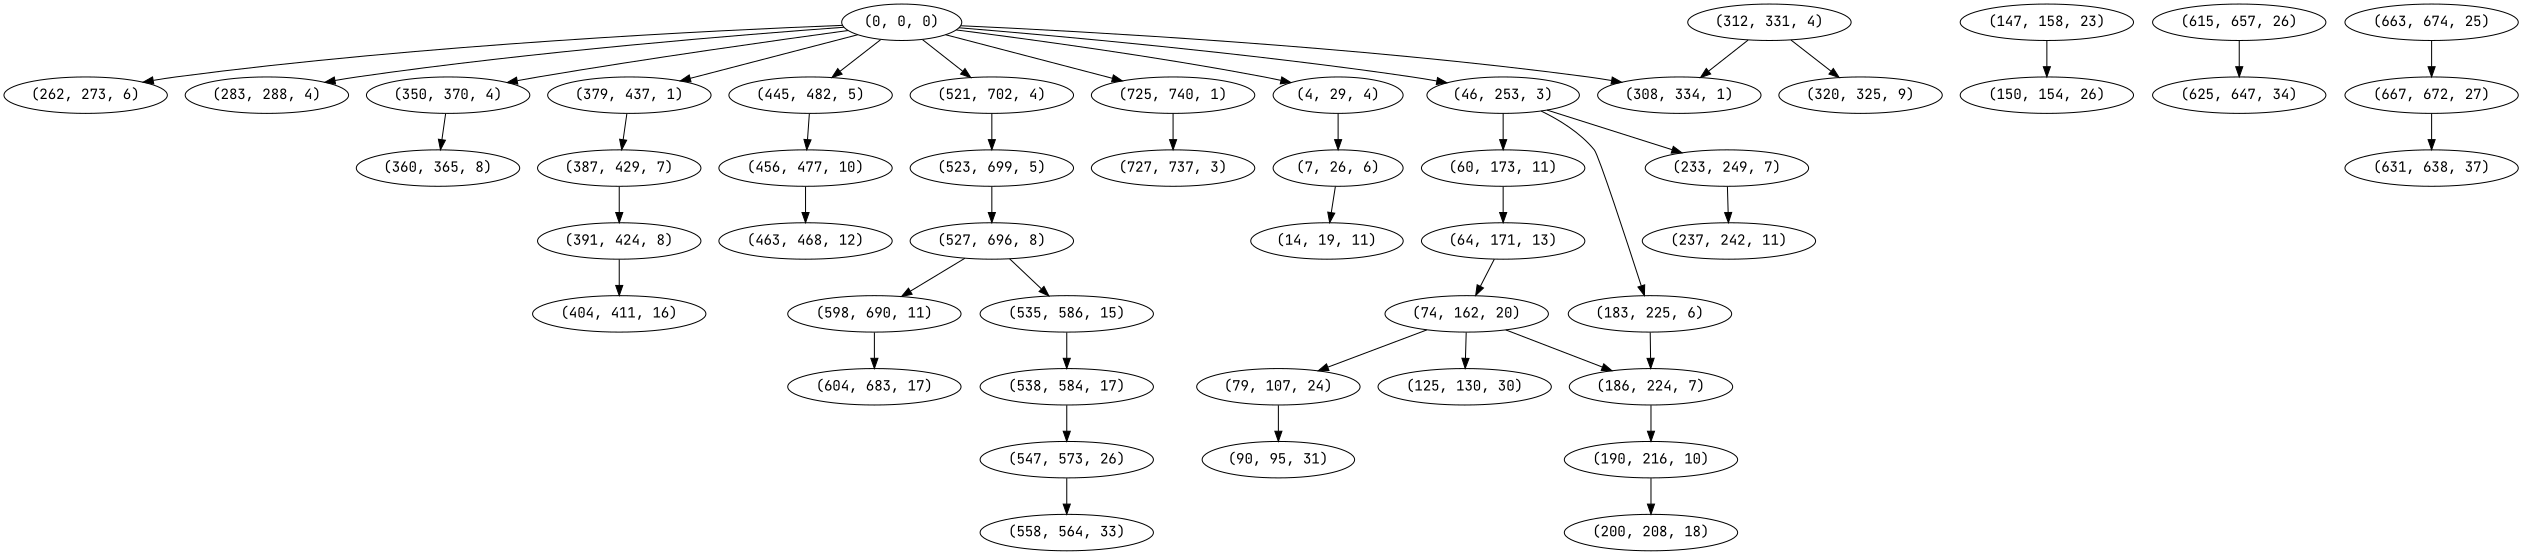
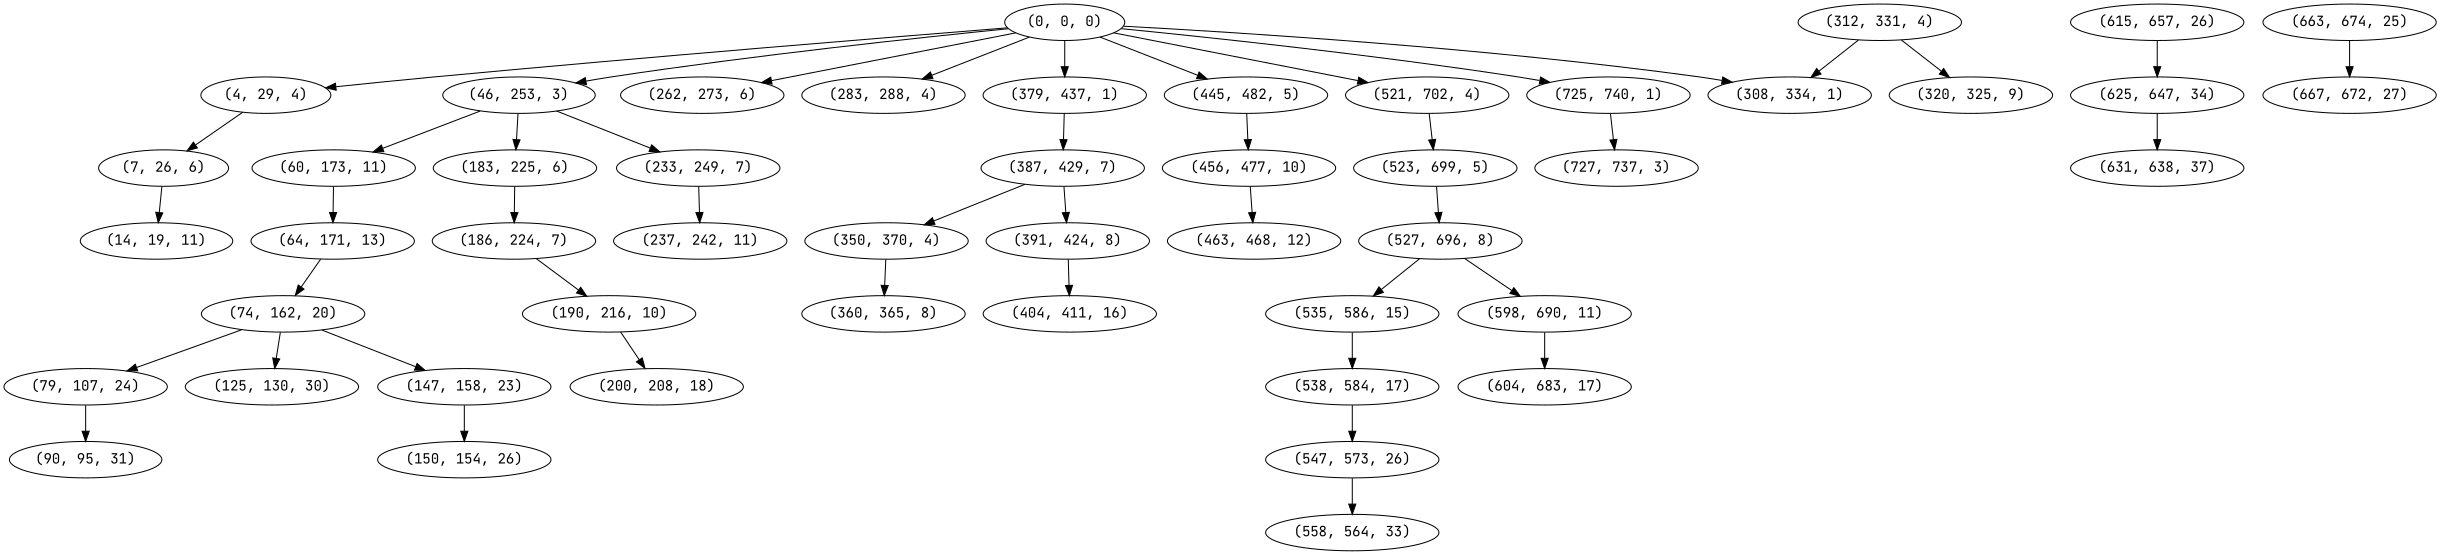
(683, 54) -> (979, 203)
(2432, 127) -> (2157, 127)
(1554, 349) -> (369, 348)
